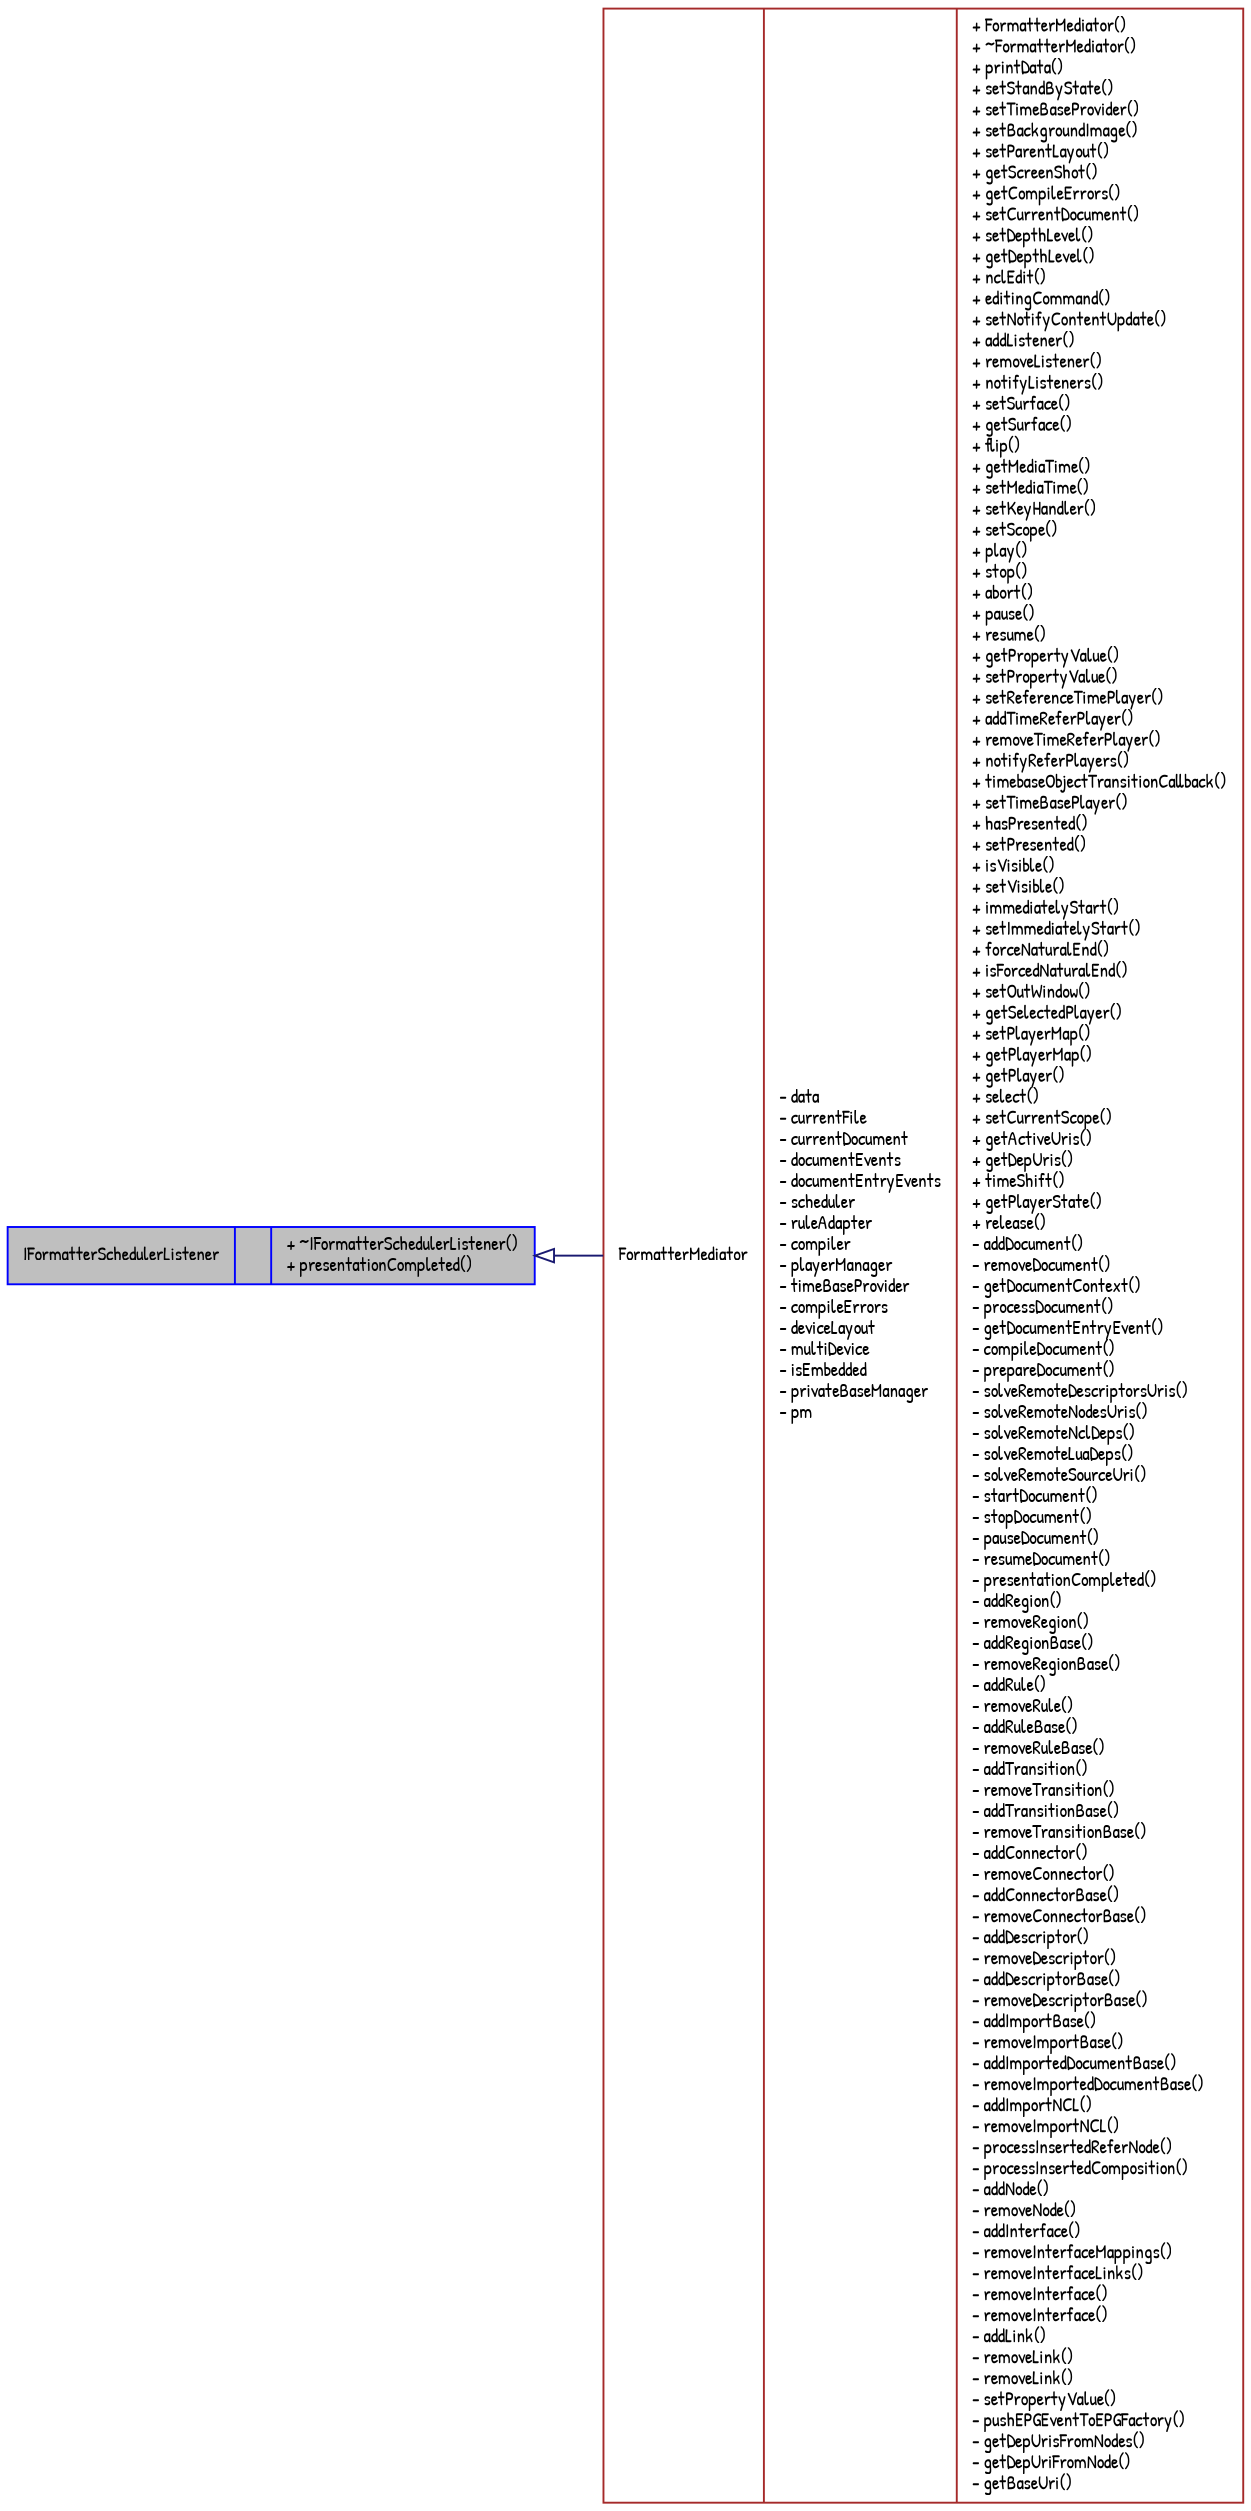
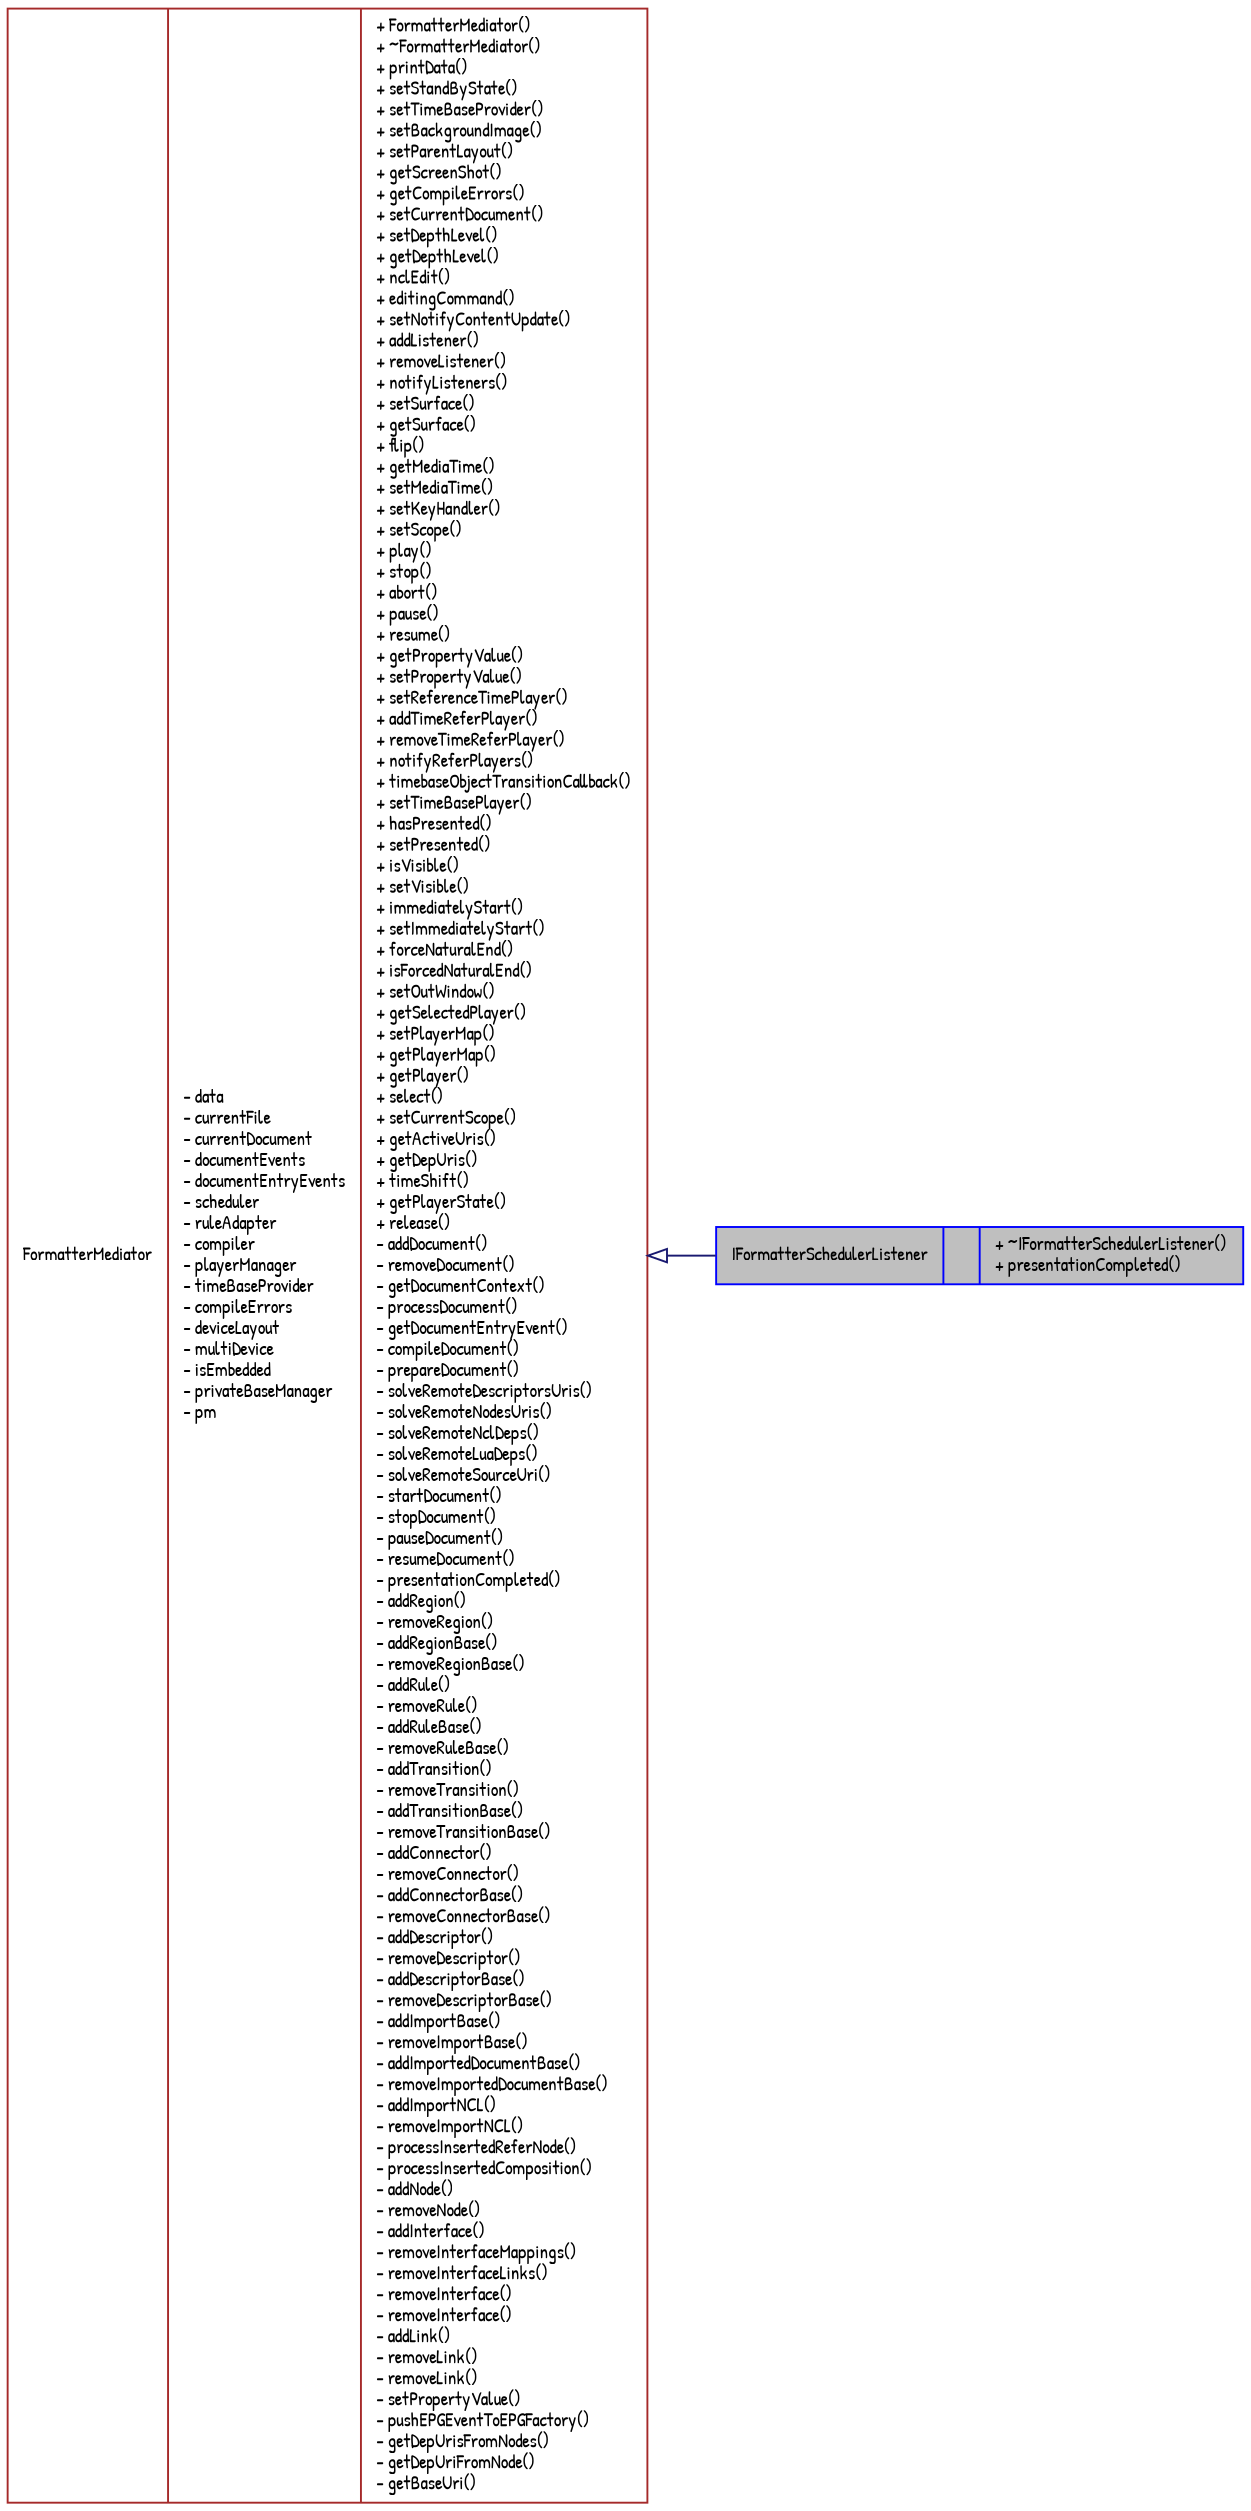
(579, 1256) -> (691, 1256)
